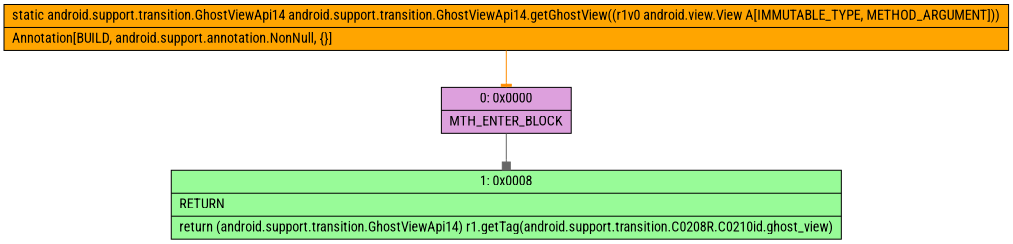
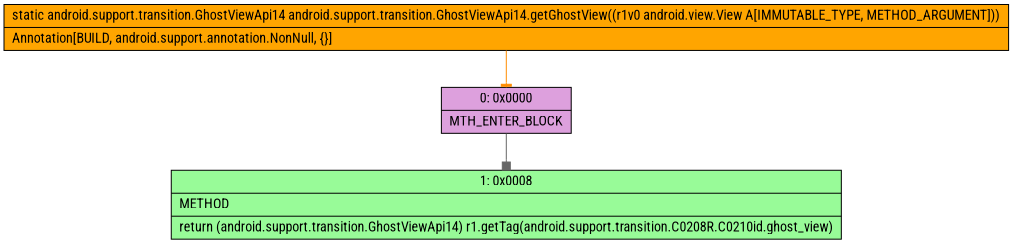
(202, 204) -> (205, 204)
